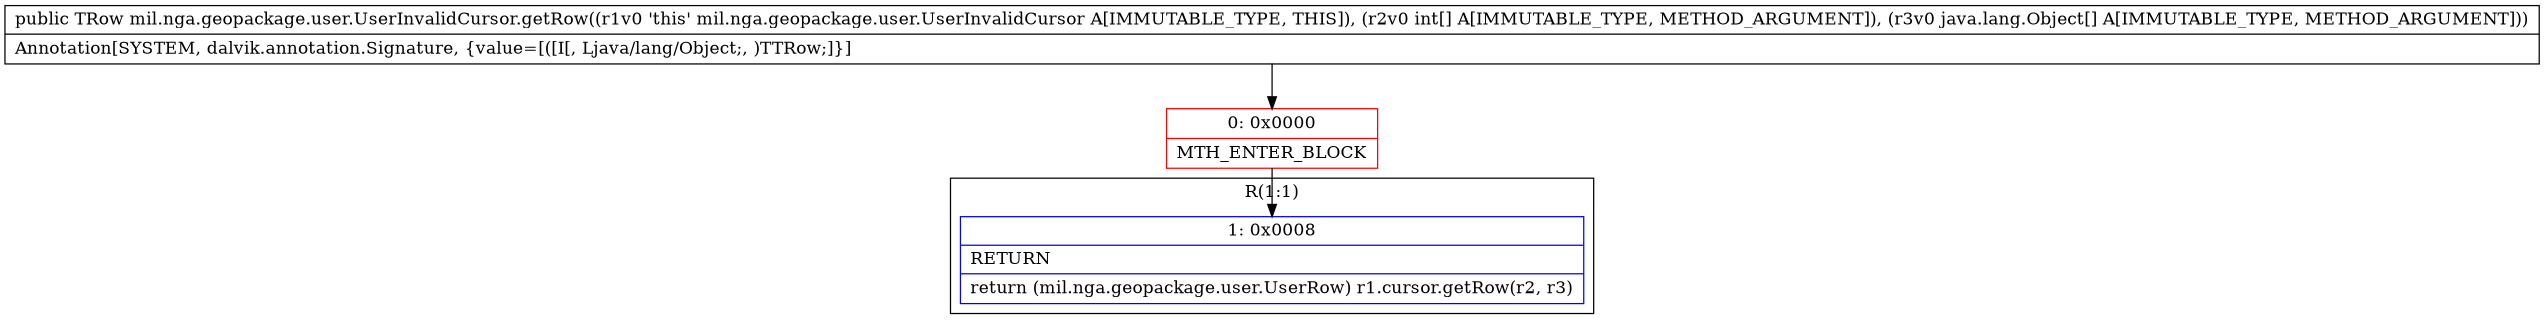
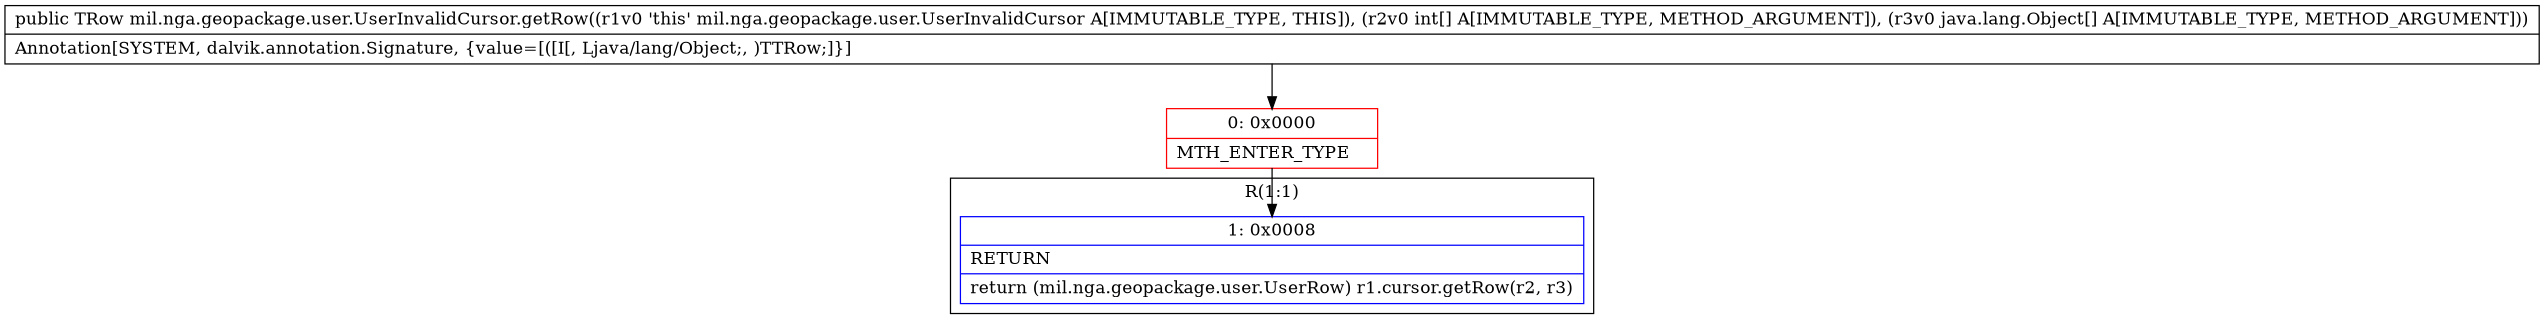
(1272, 153) -> (1263, 153)
